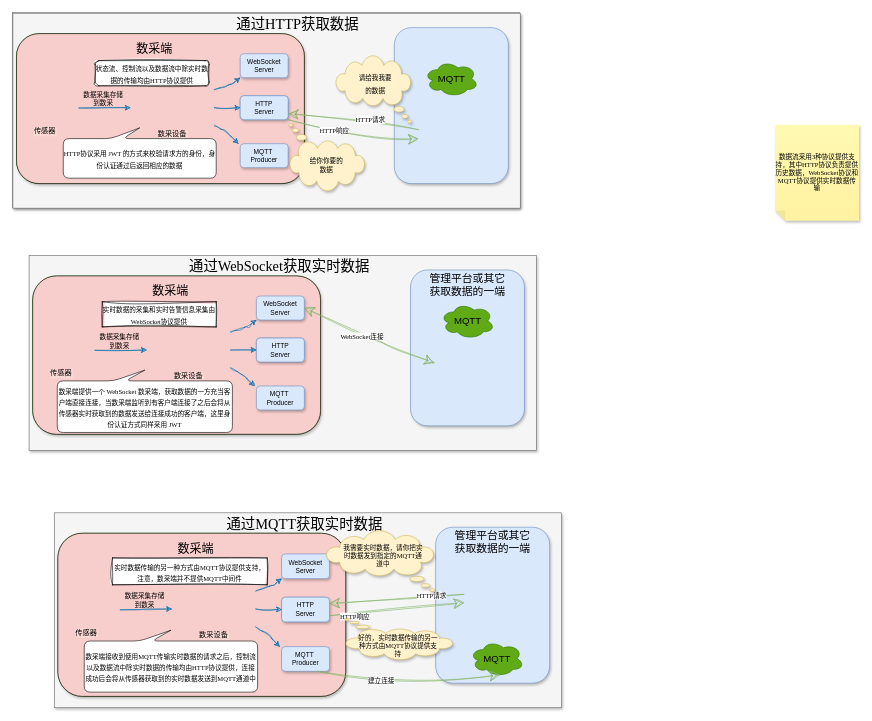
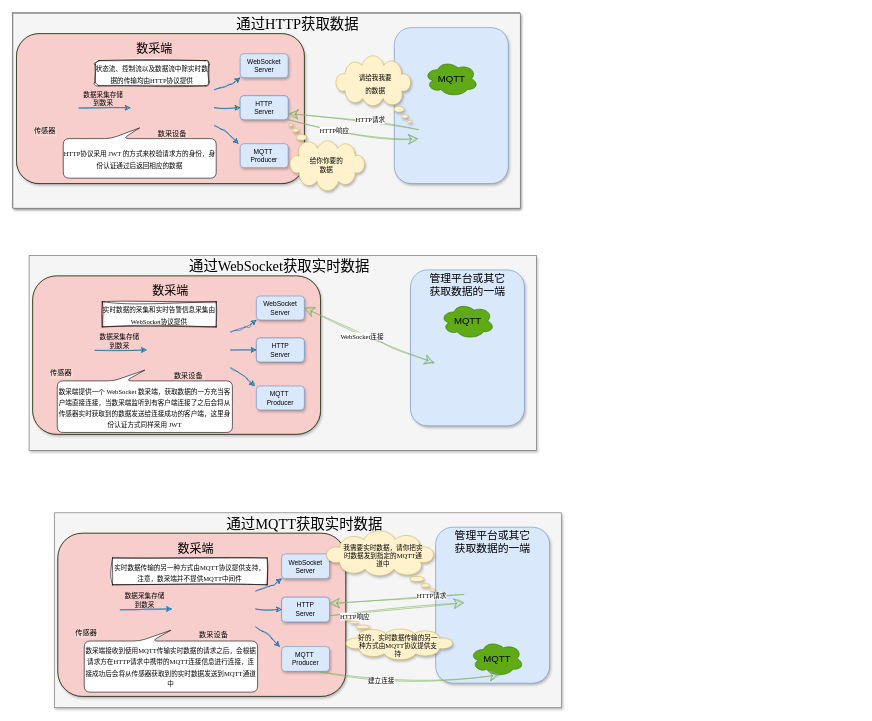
(818, 173) -> none
(171, 666) -> (171, 666)
